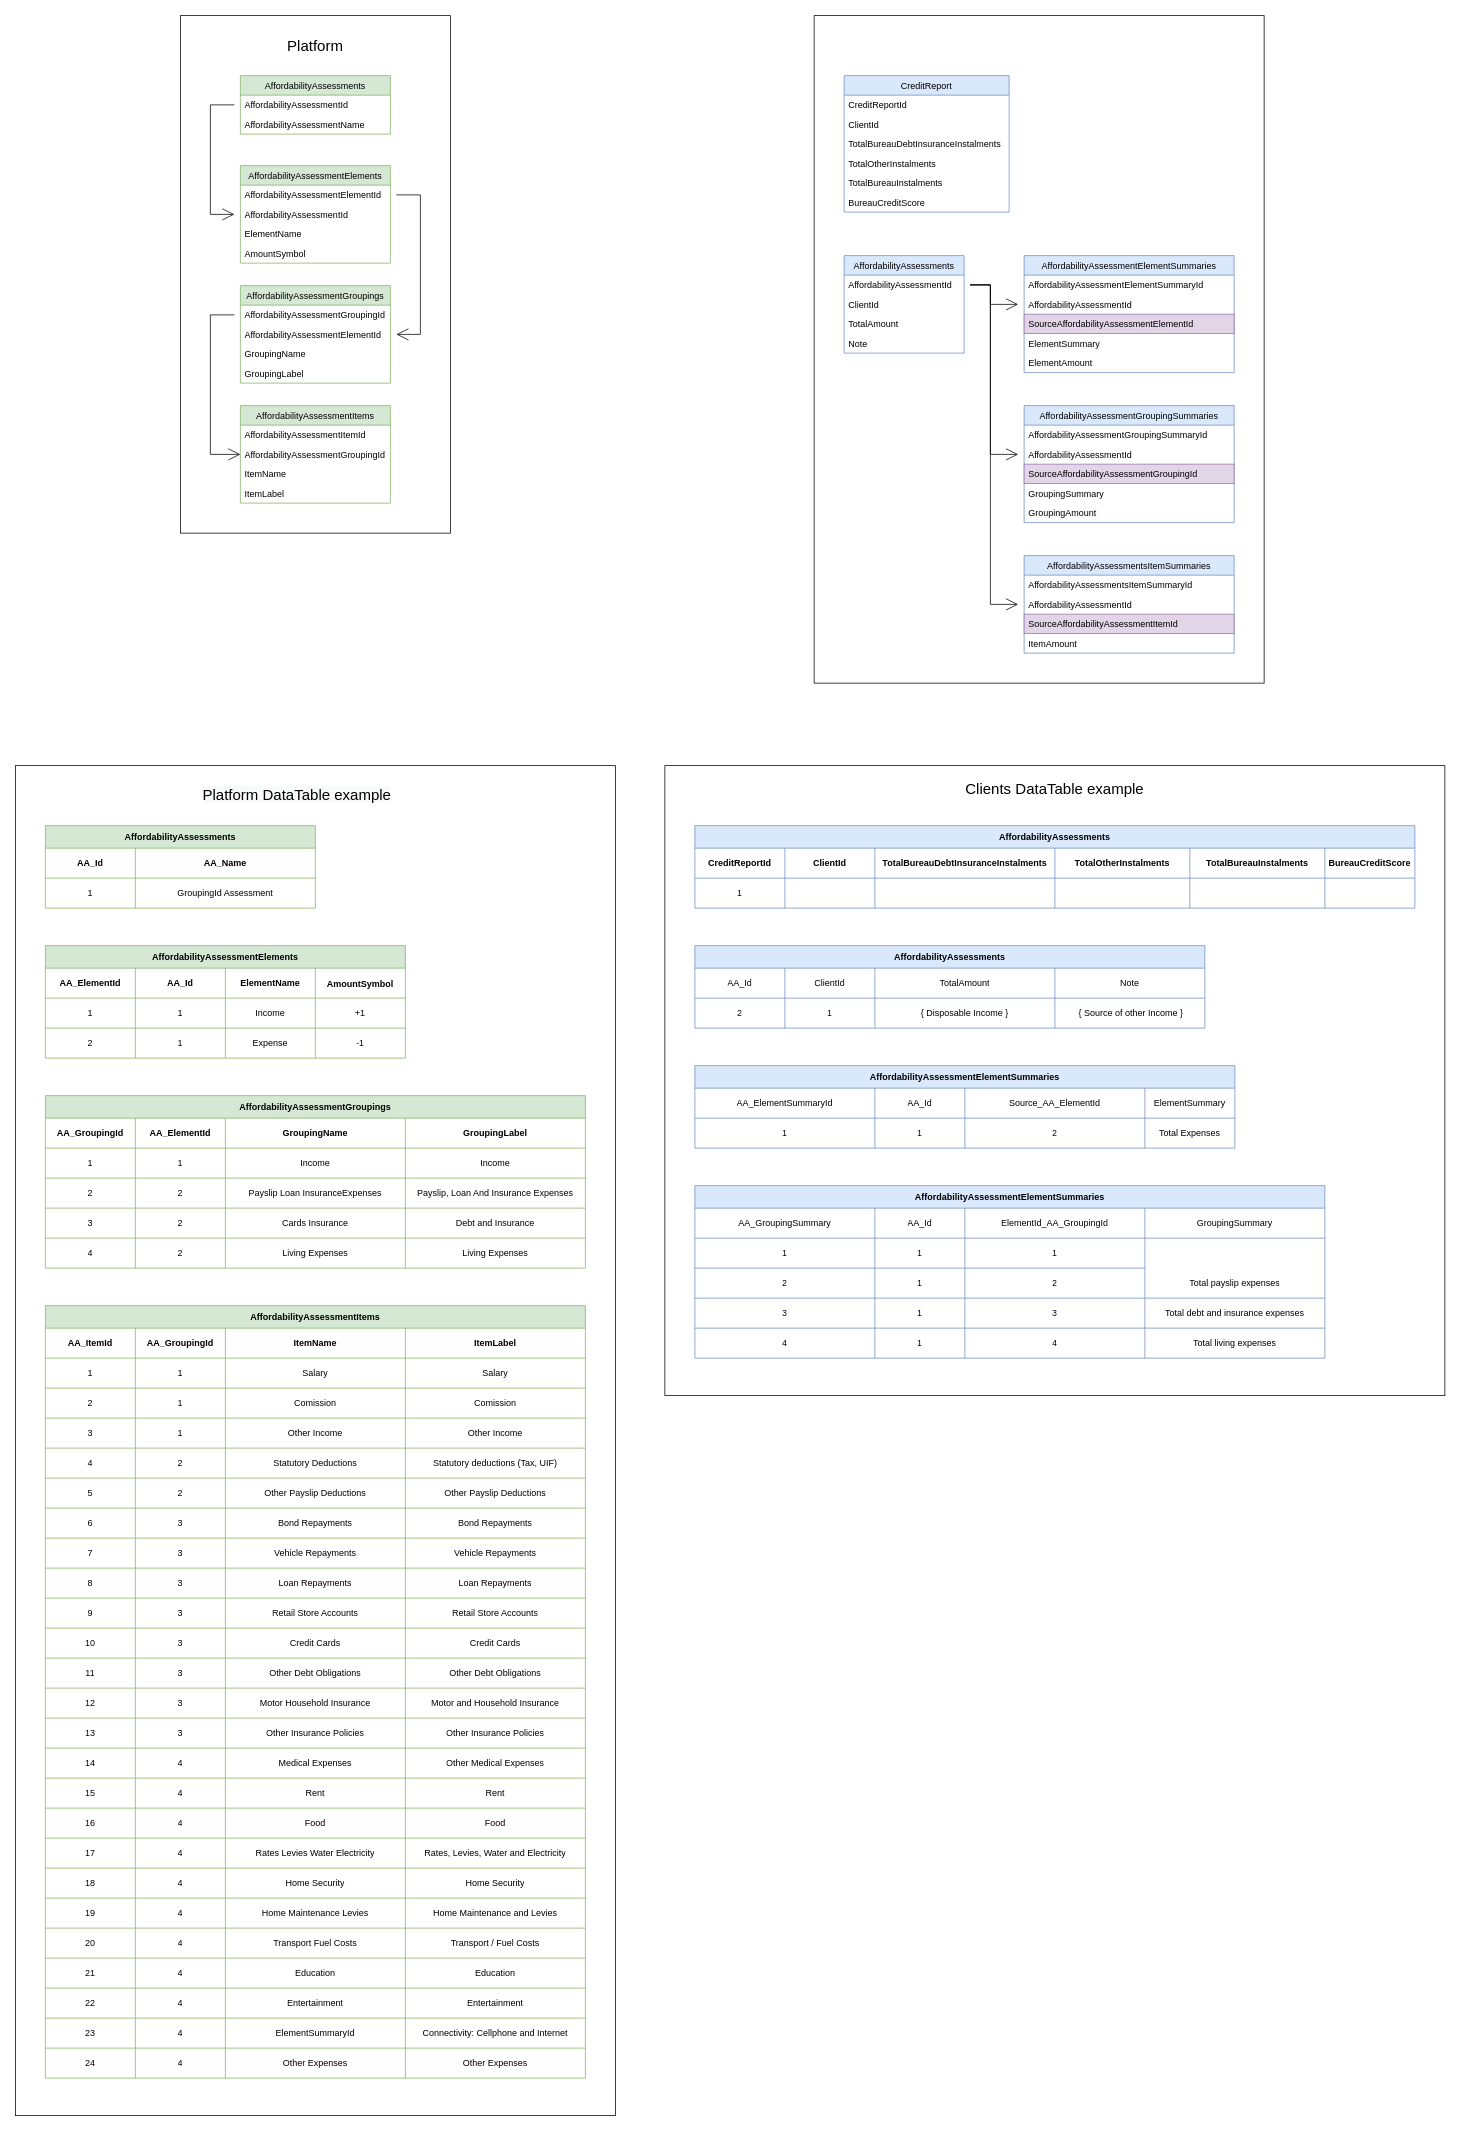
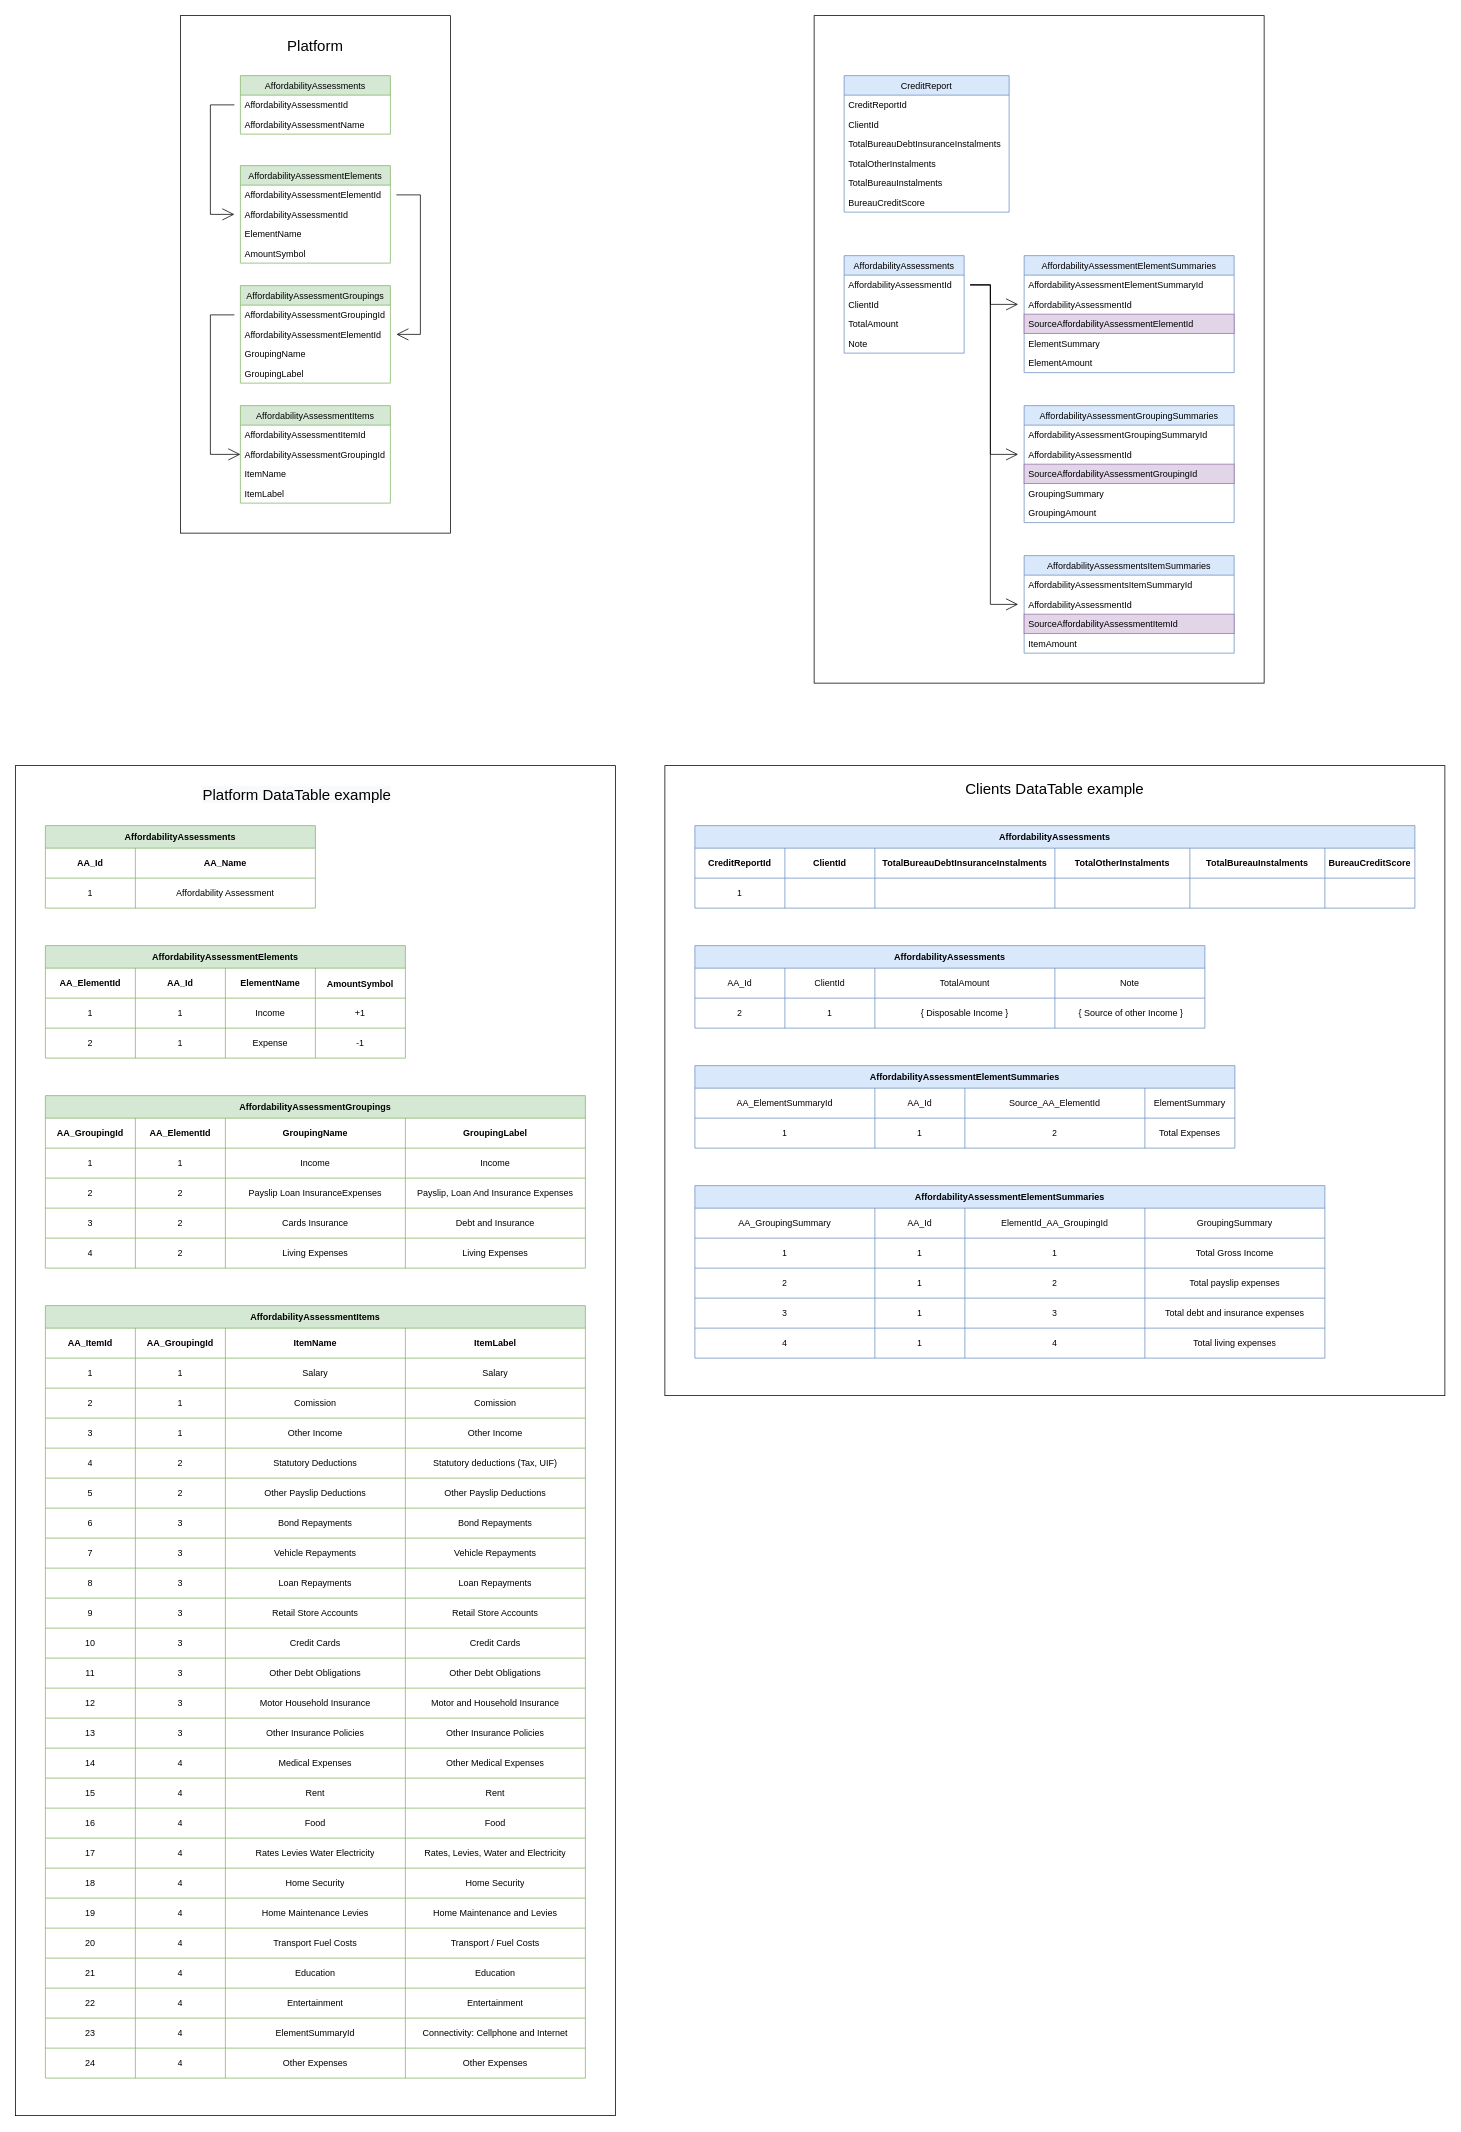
(225, 893) -> (225, 893)
none -> (1235, 1253)
